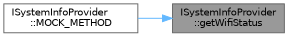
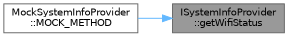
(71, 18) -> (71, 18)
